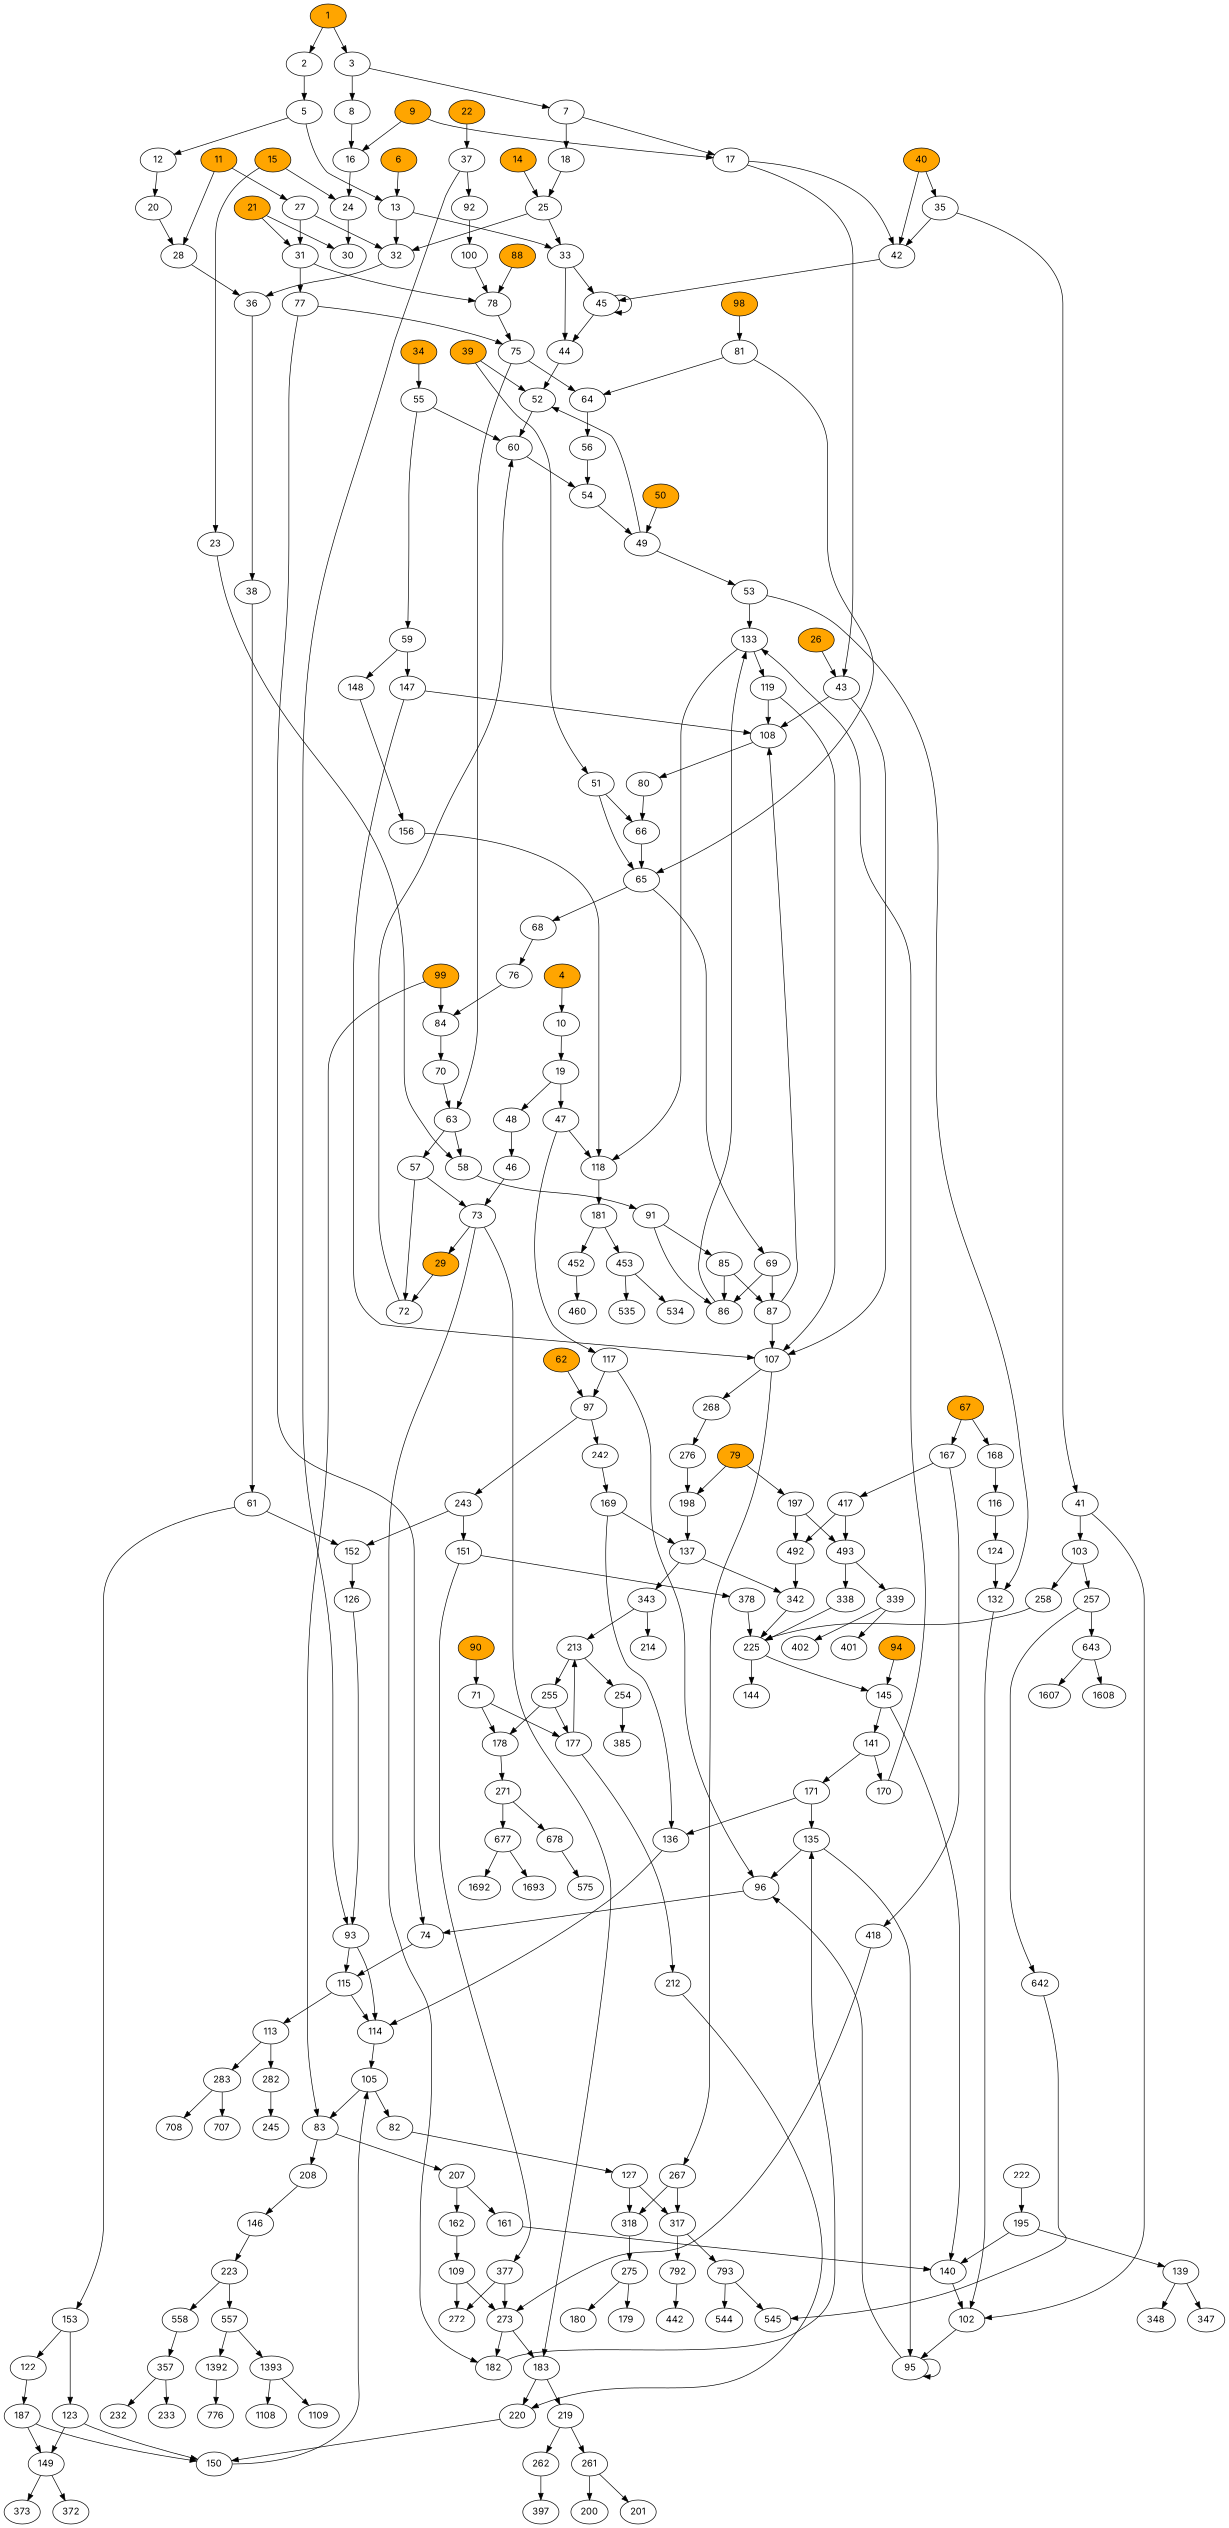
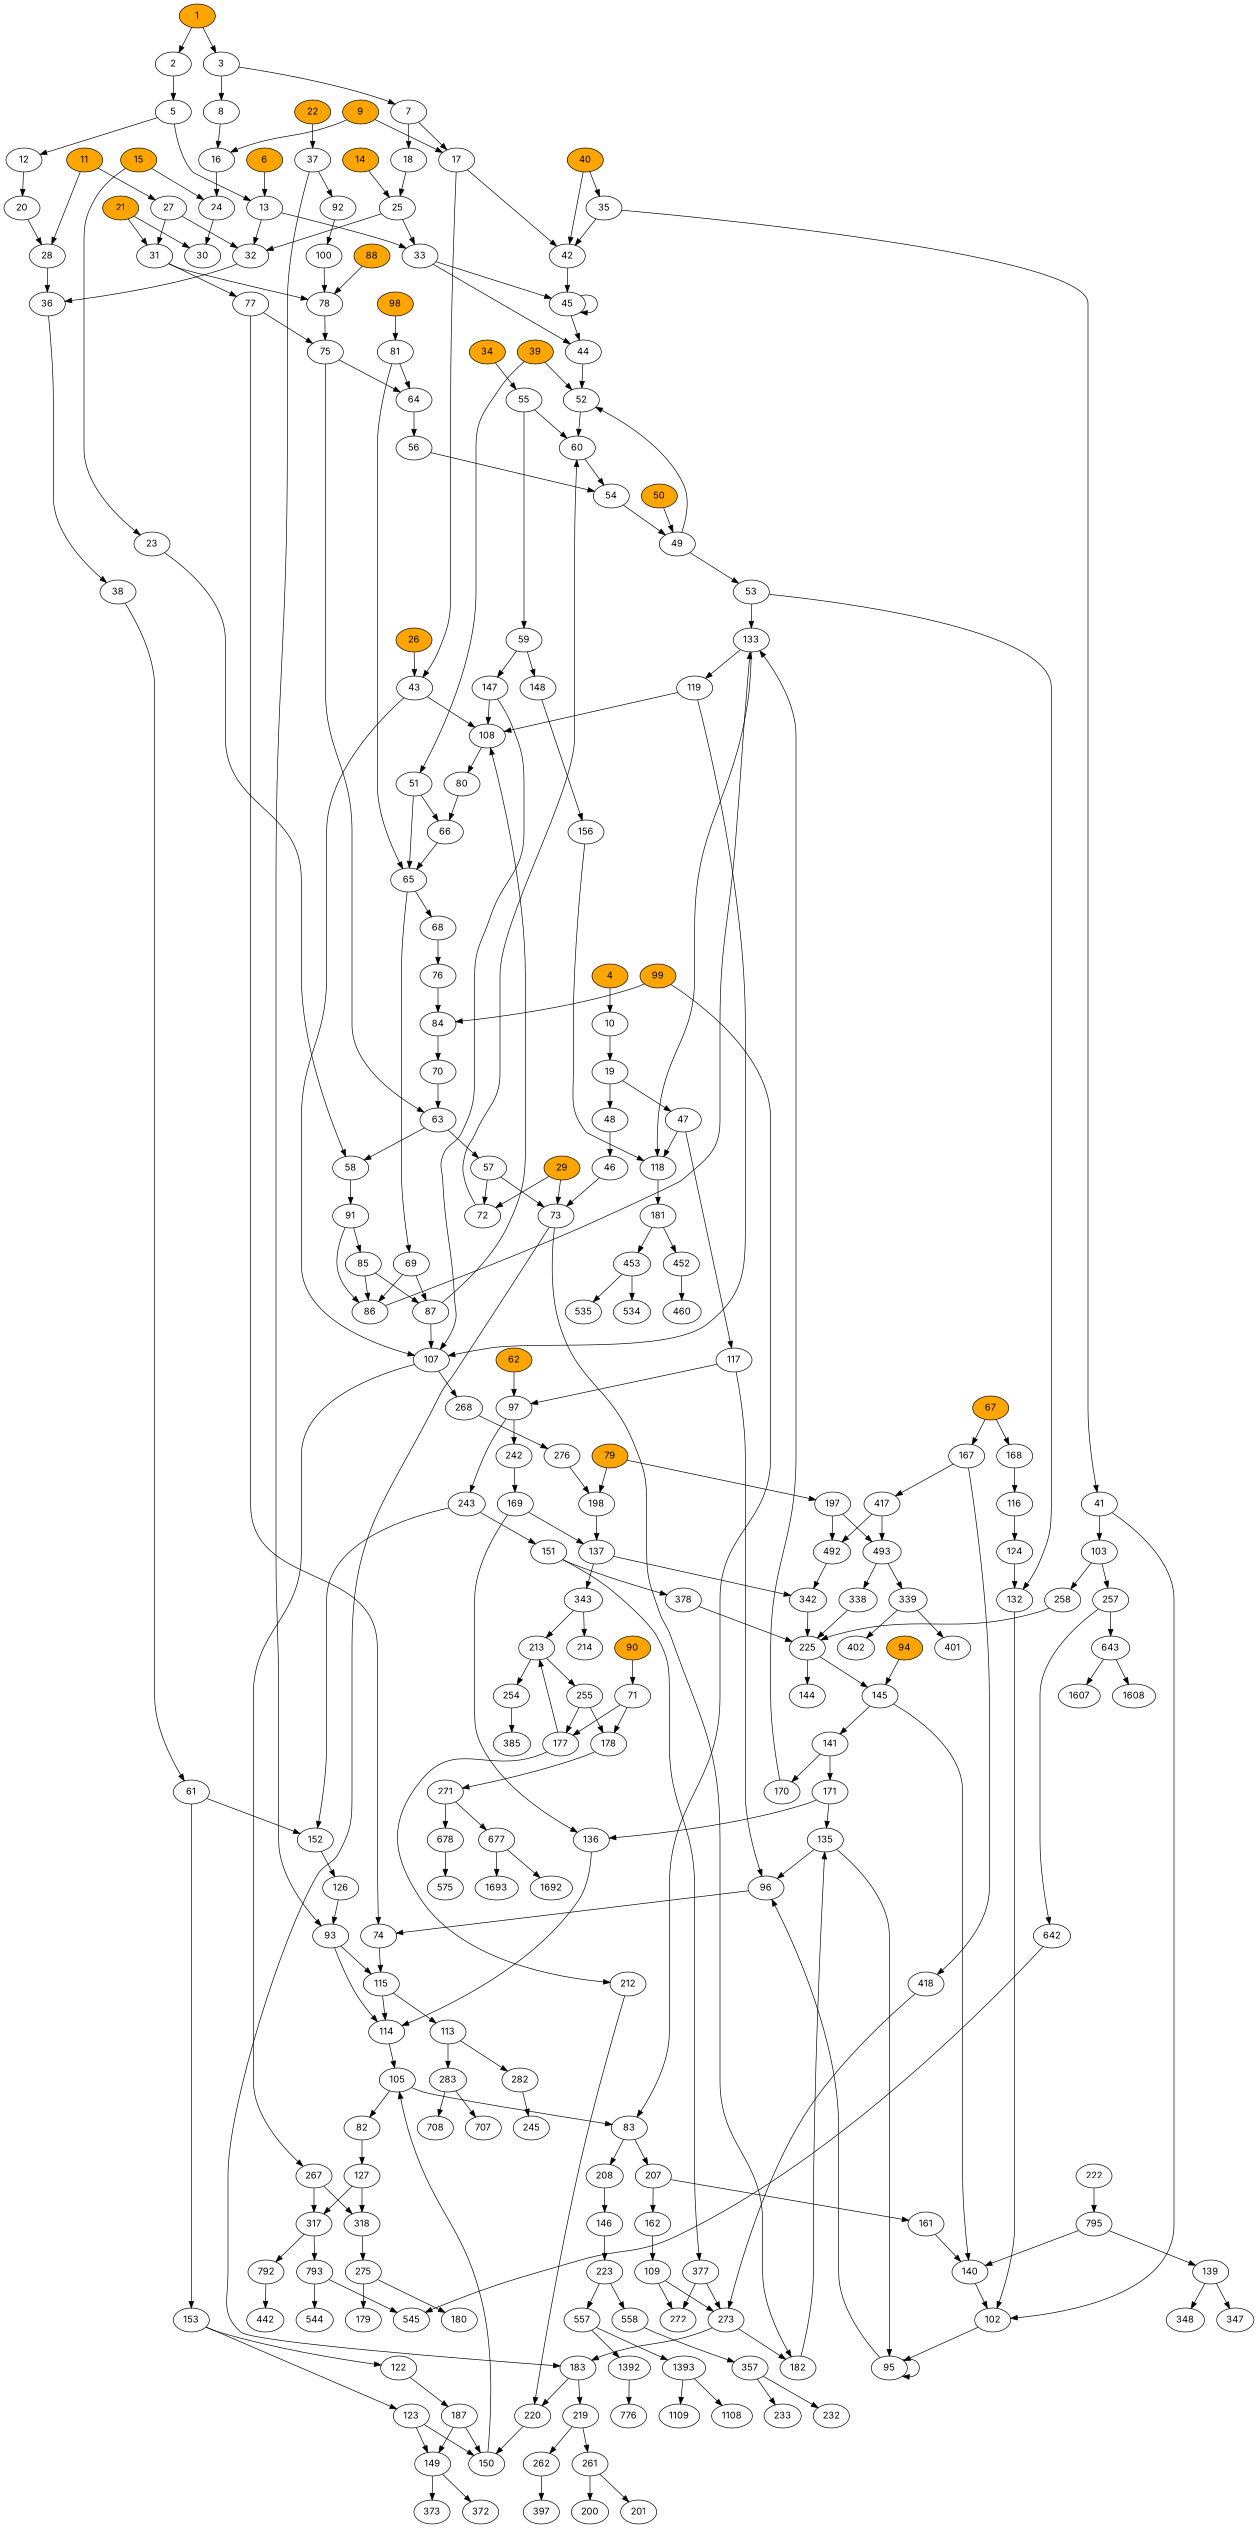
(461, 1237) -> (559, 1189)
(1022, 2224) -> (1094, 2224)
